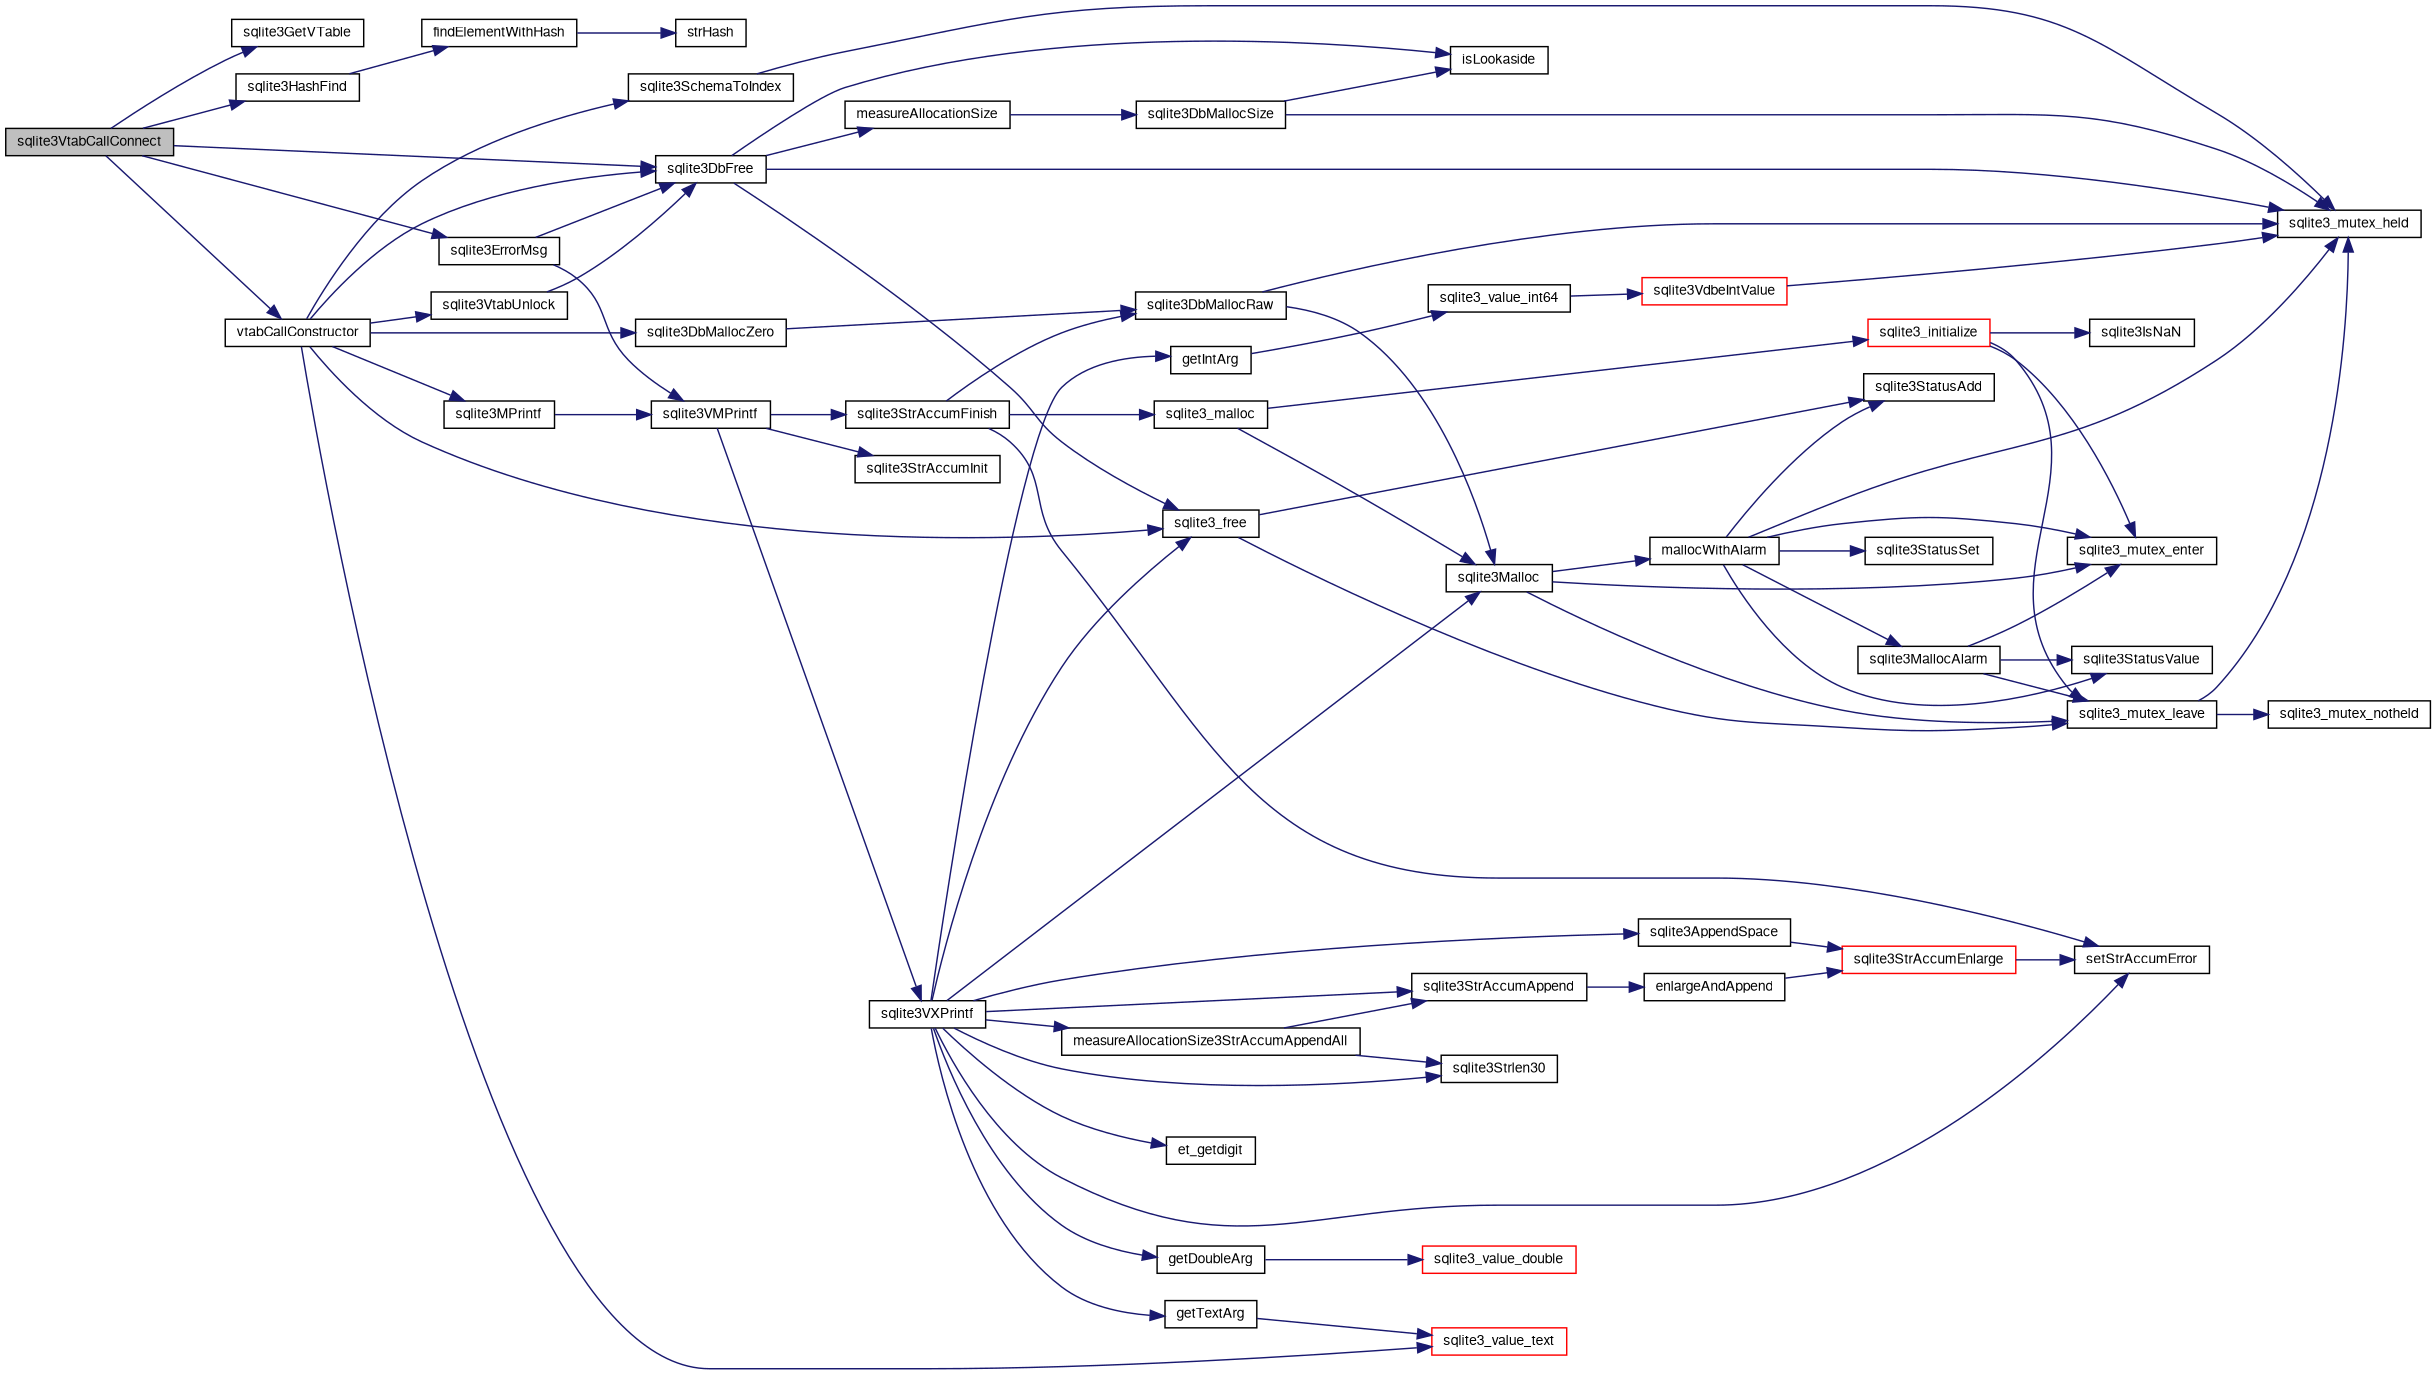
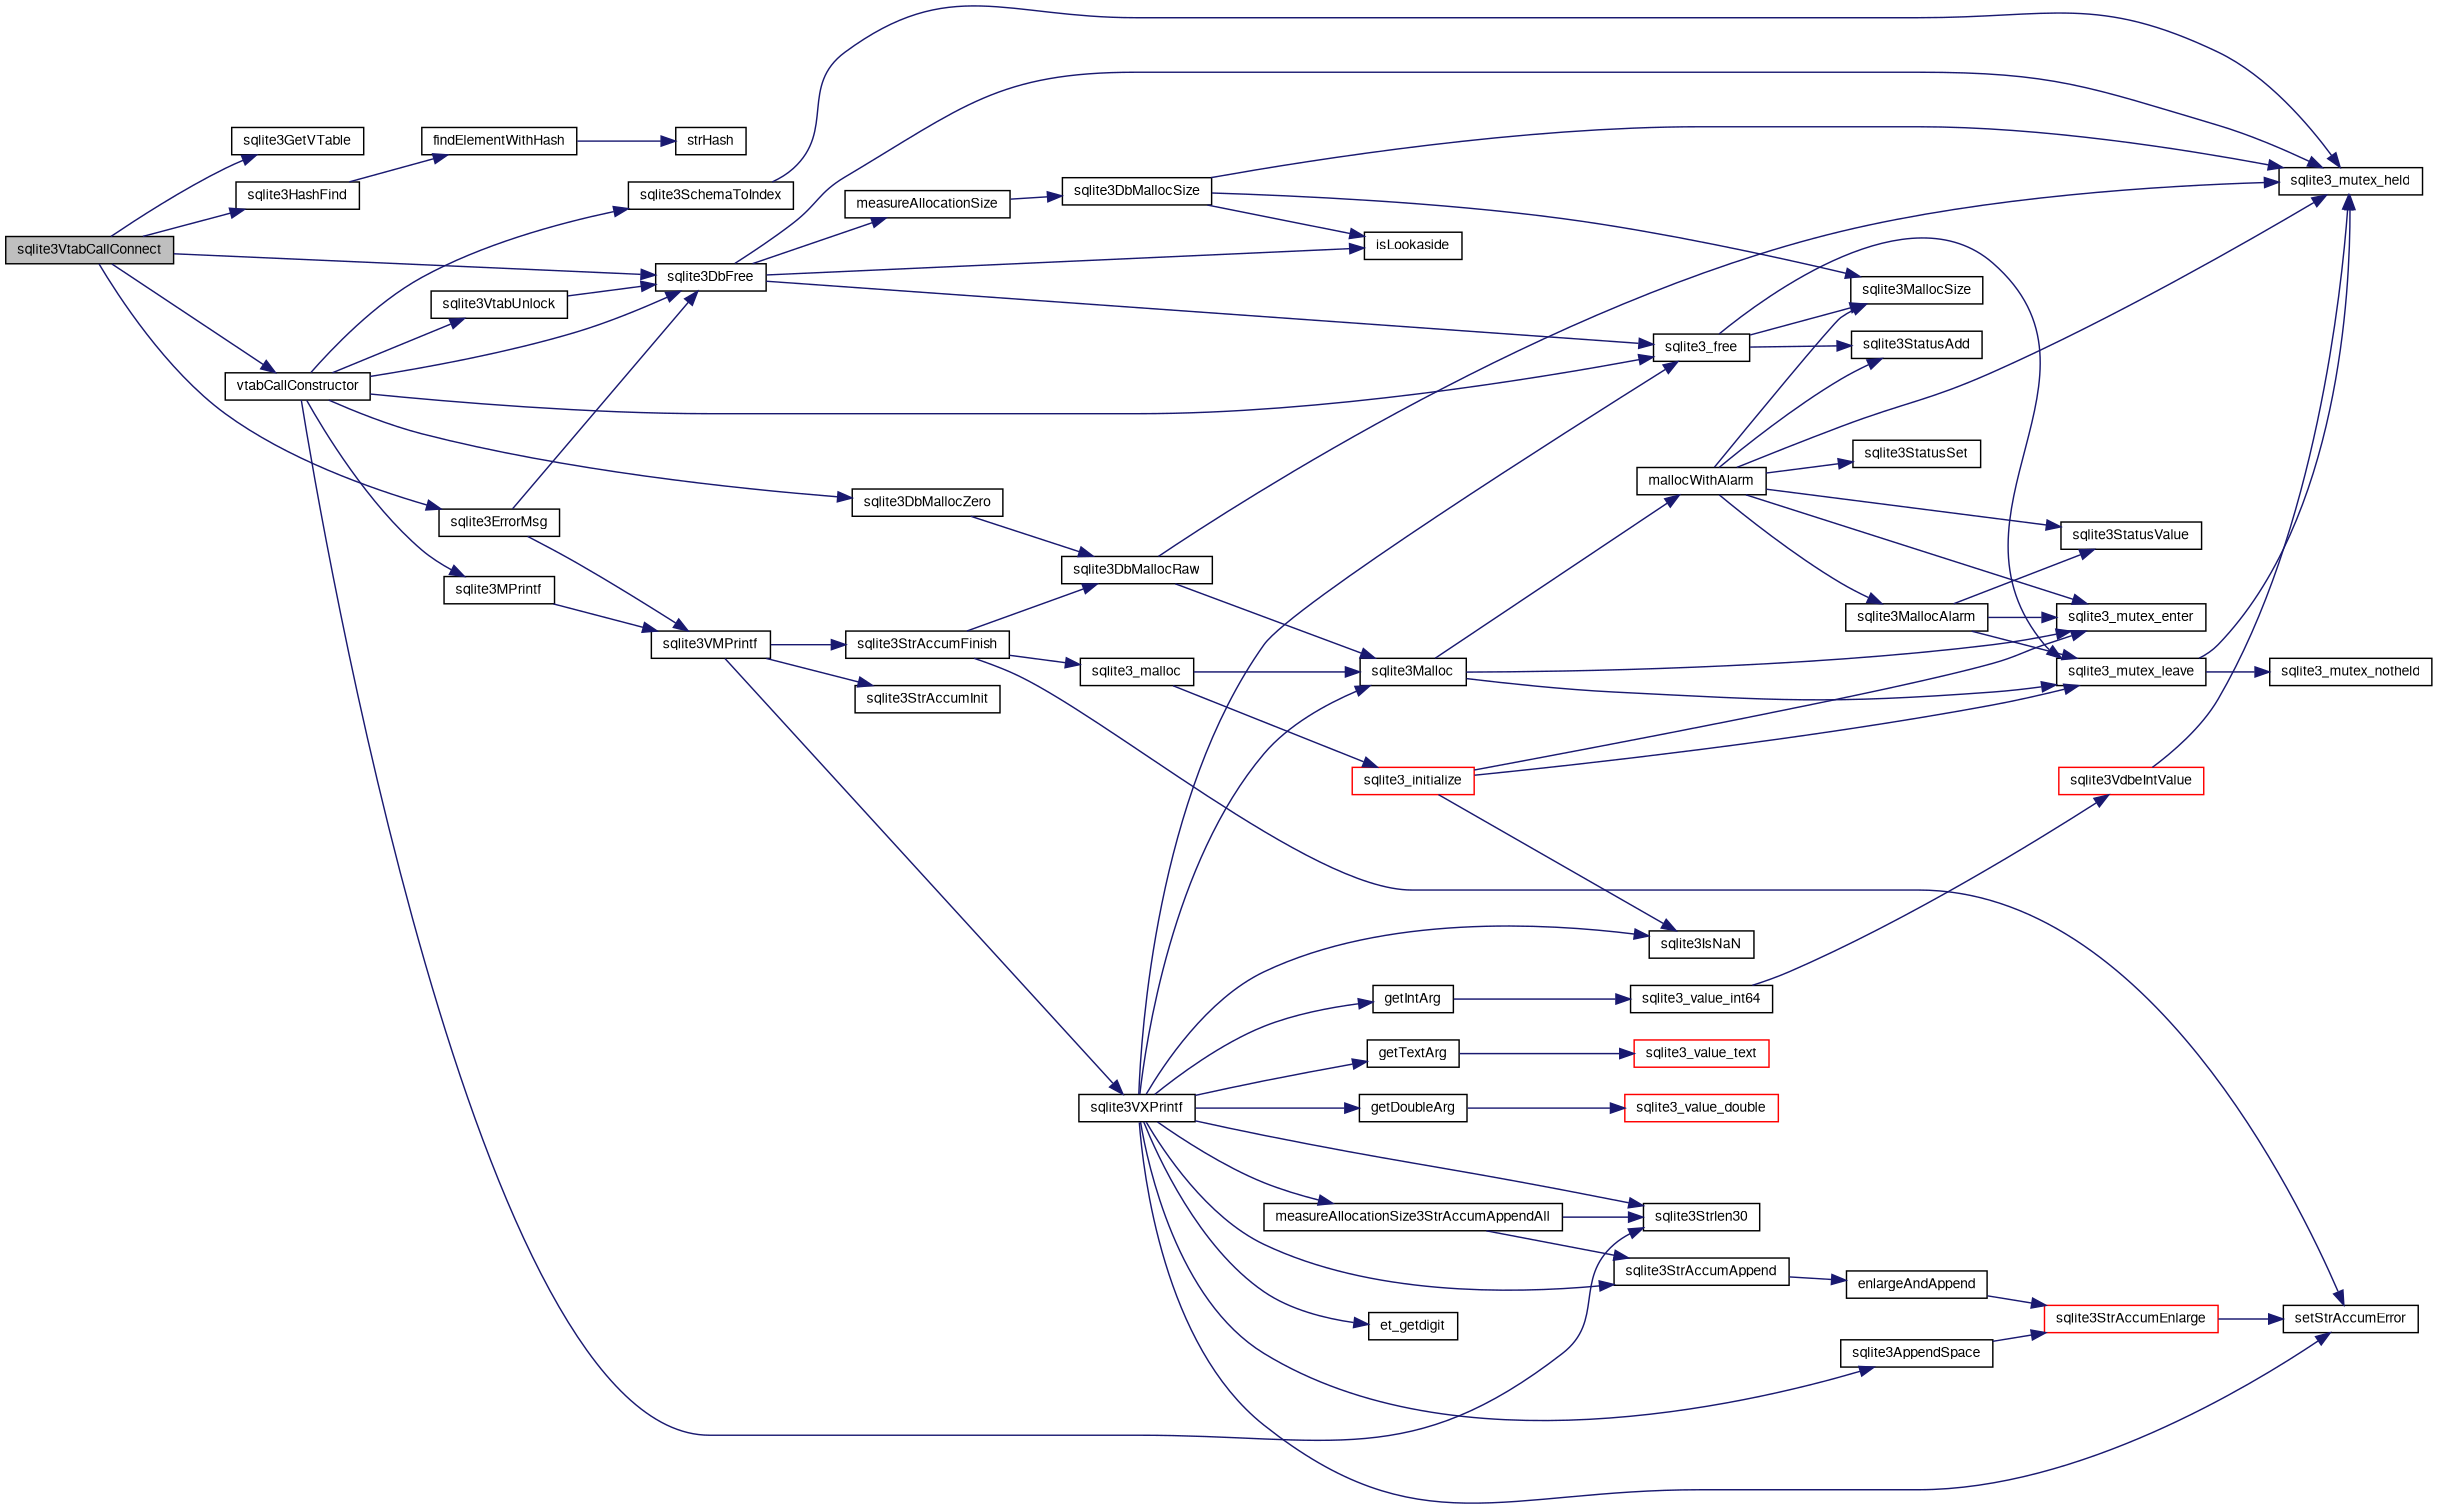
none -> (1917, 290)
none -> (1361, 940)
(554, 1230) -> (649, 1407)
